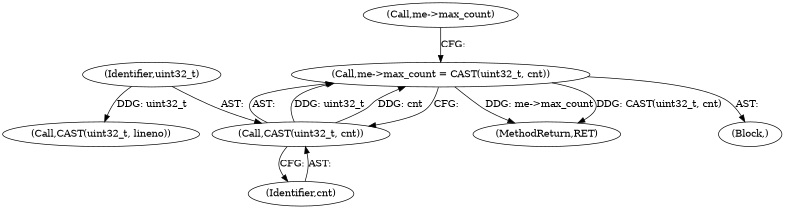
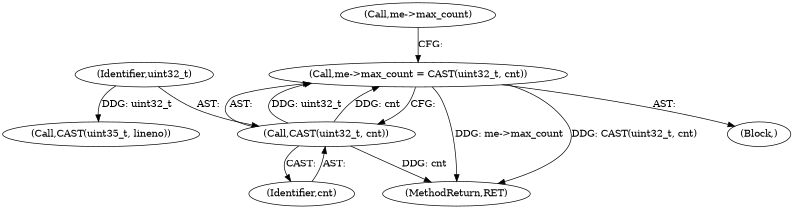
(101, 134) -> (101, 134)
none -> (388, 163)
(294, 164) -> (303, 164)
